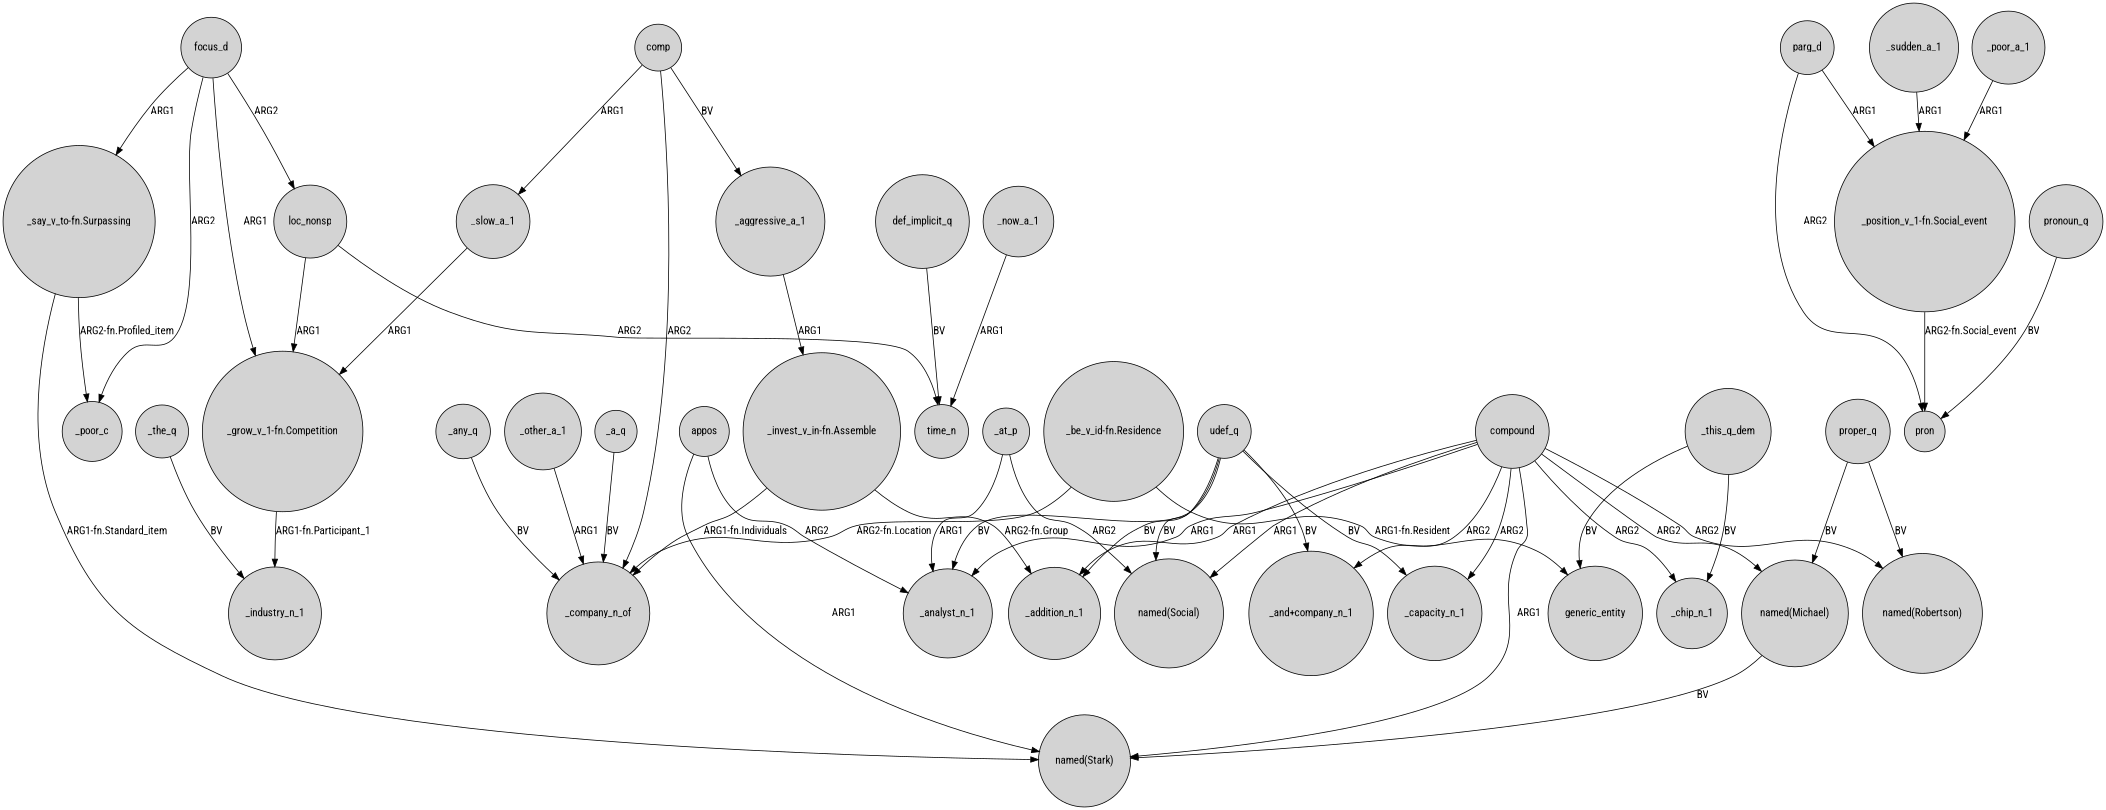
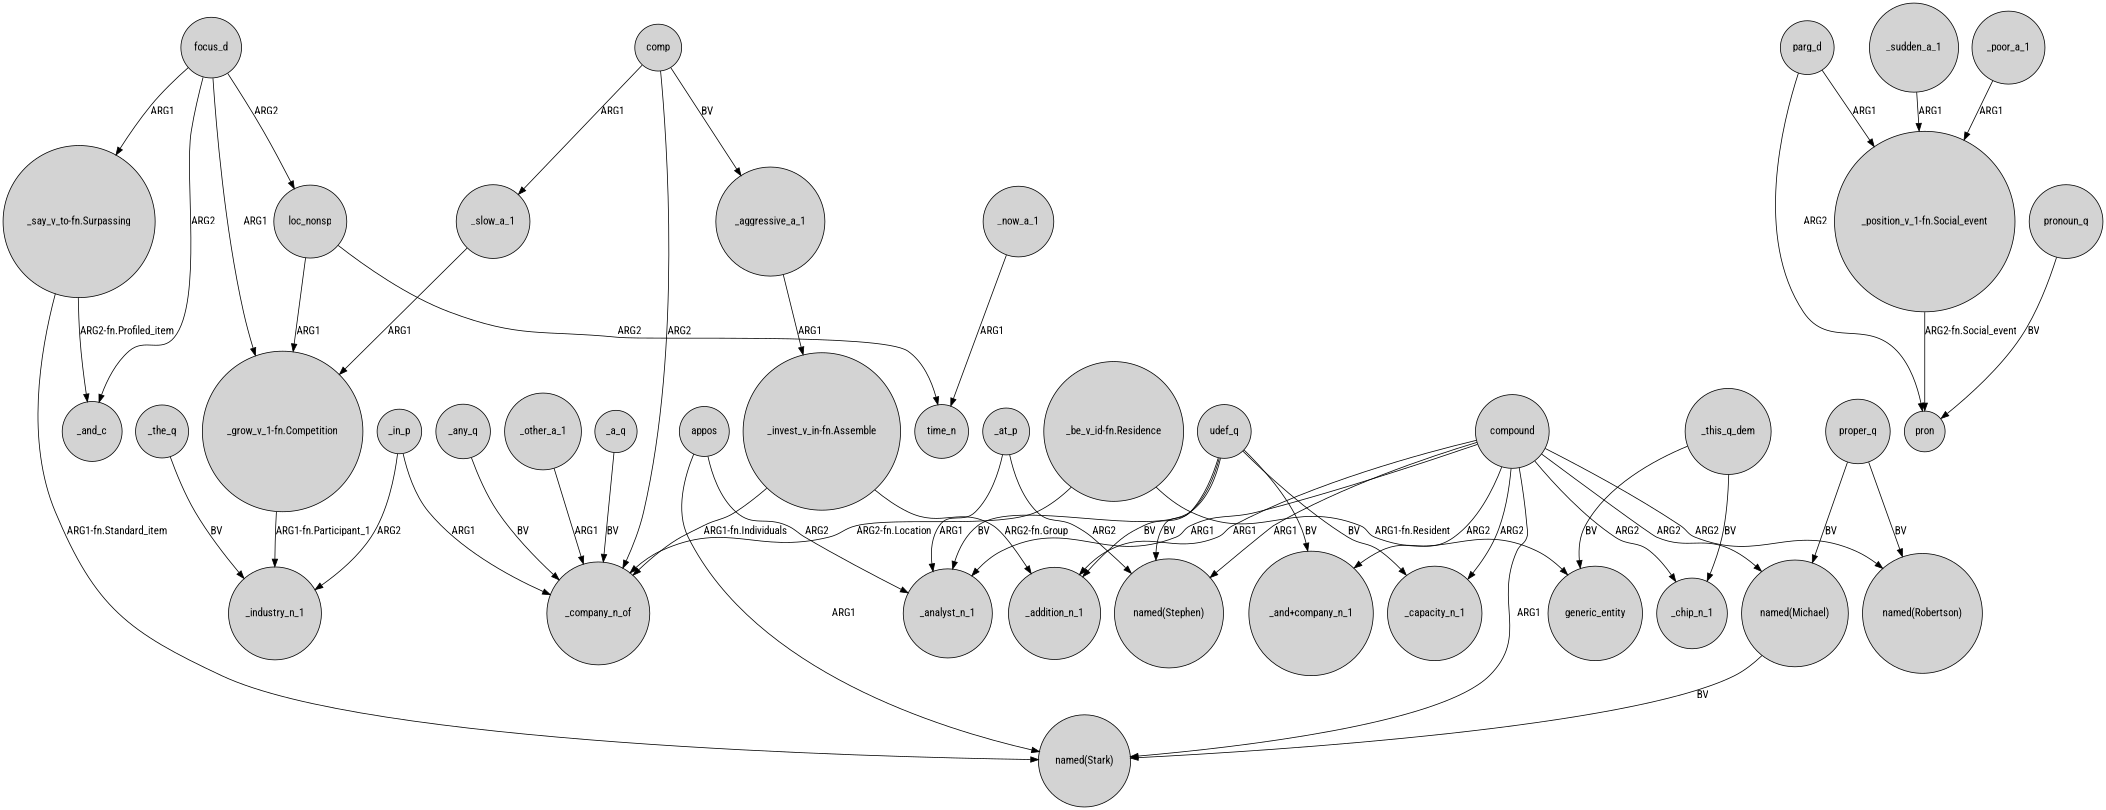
(922, 222) -> none
(92, 431) -> (92, 431)
none -> (399, 431)
(1169, 613) -> (1169, 613)
